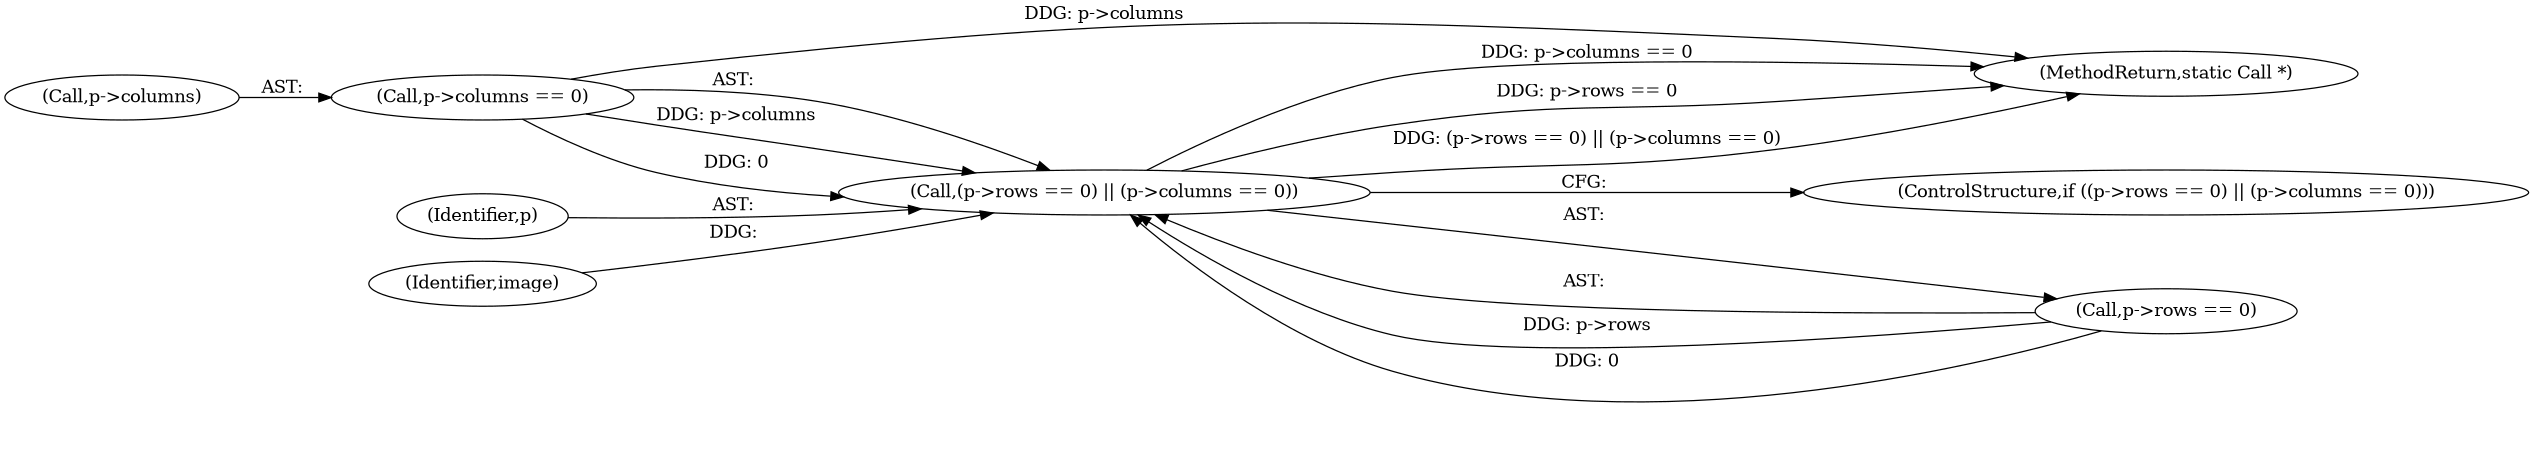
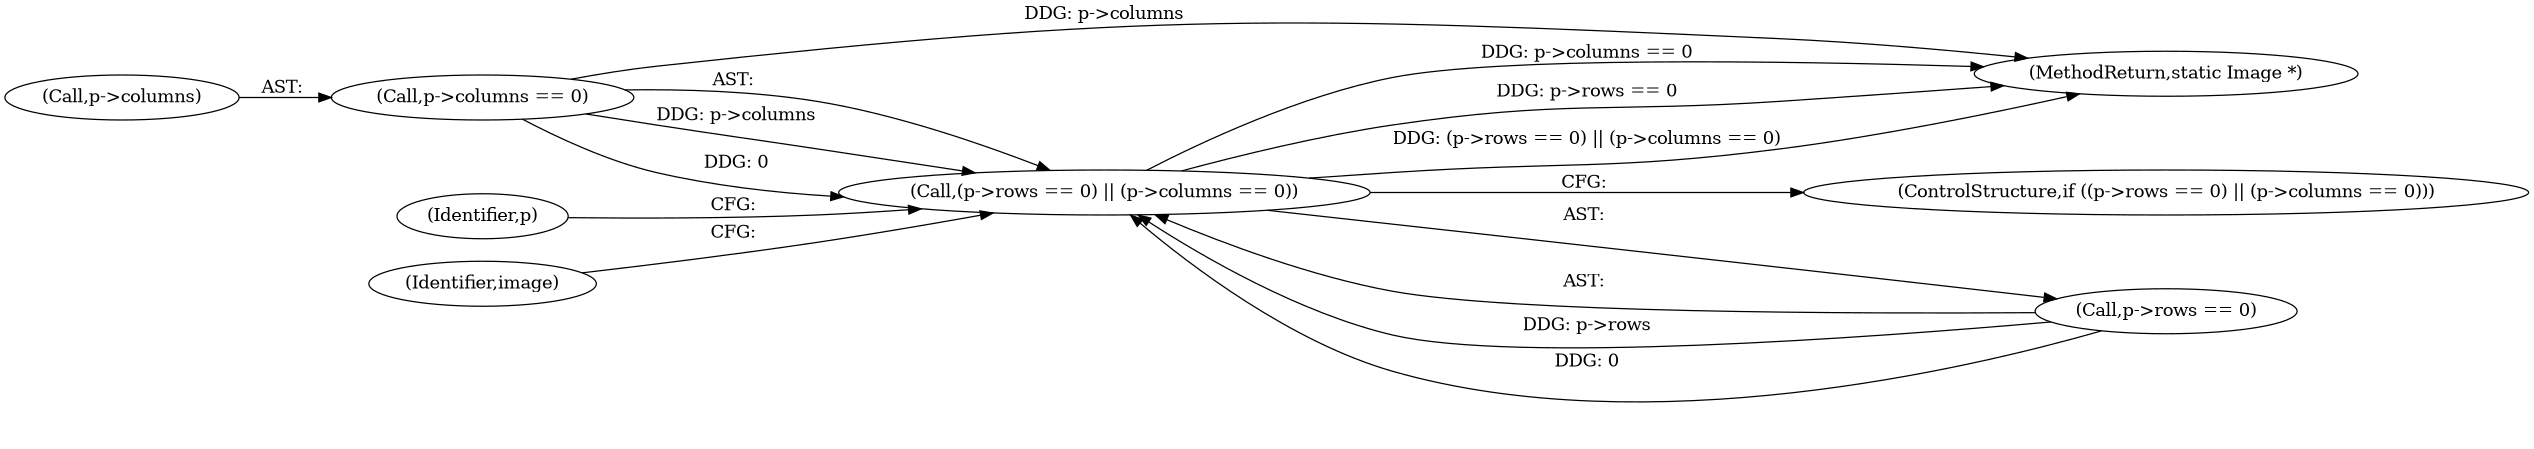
(2166, 74) -> (2166, 74)
(736, 206) -> (736, 206)
(736, 233) -> (736, 233)
